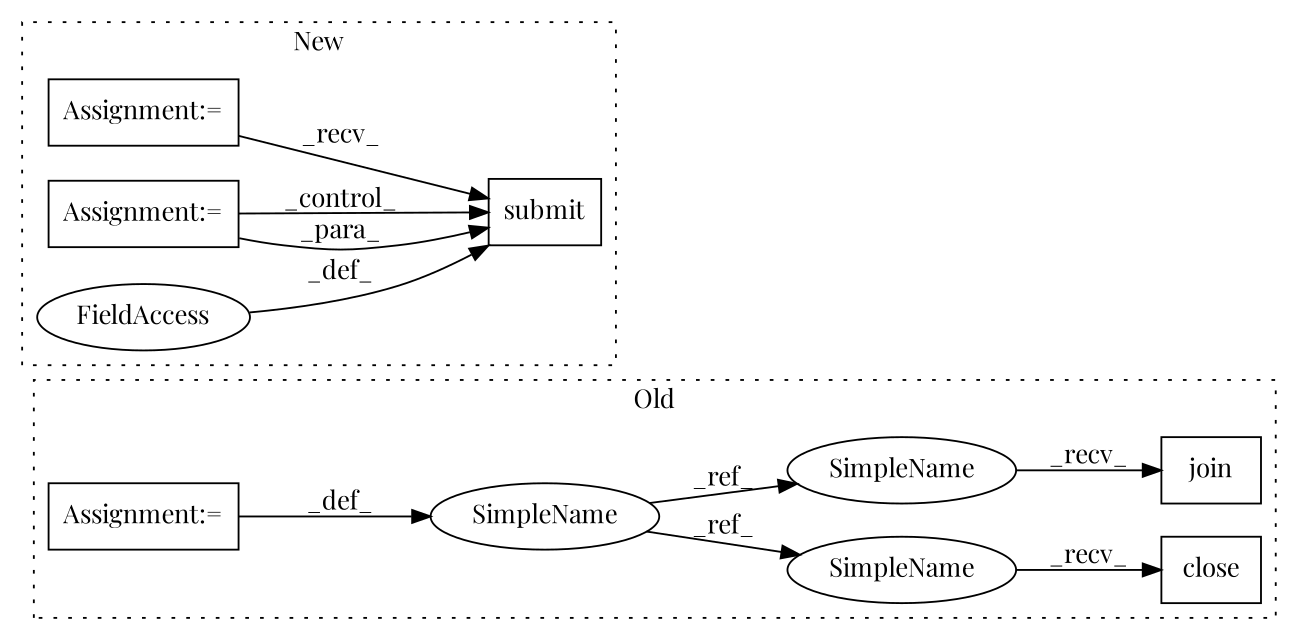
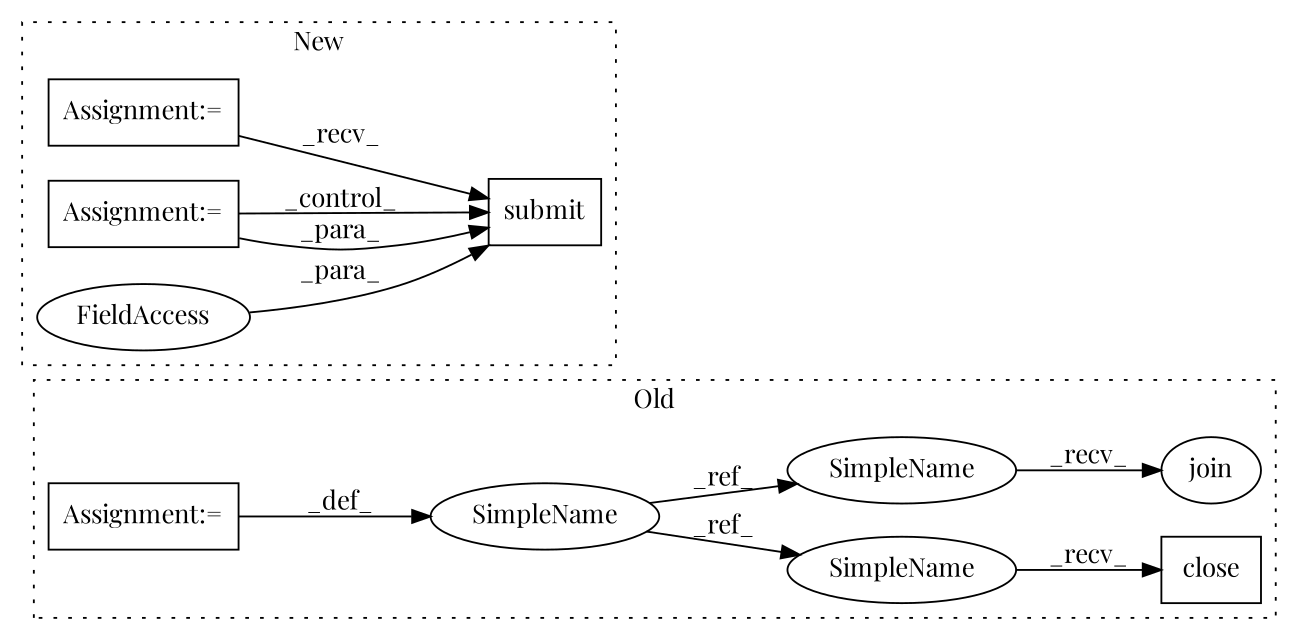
(341, 272) -> (341, 272)
(1211, 470) -> (1211, 470)
